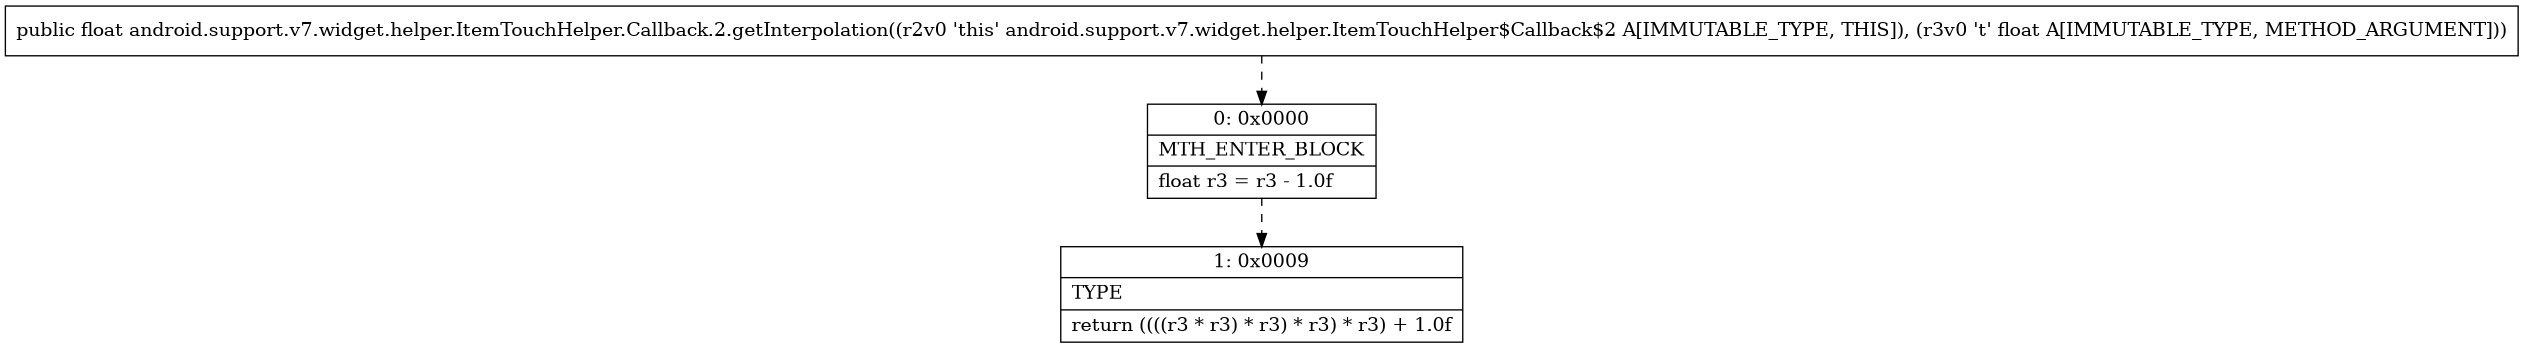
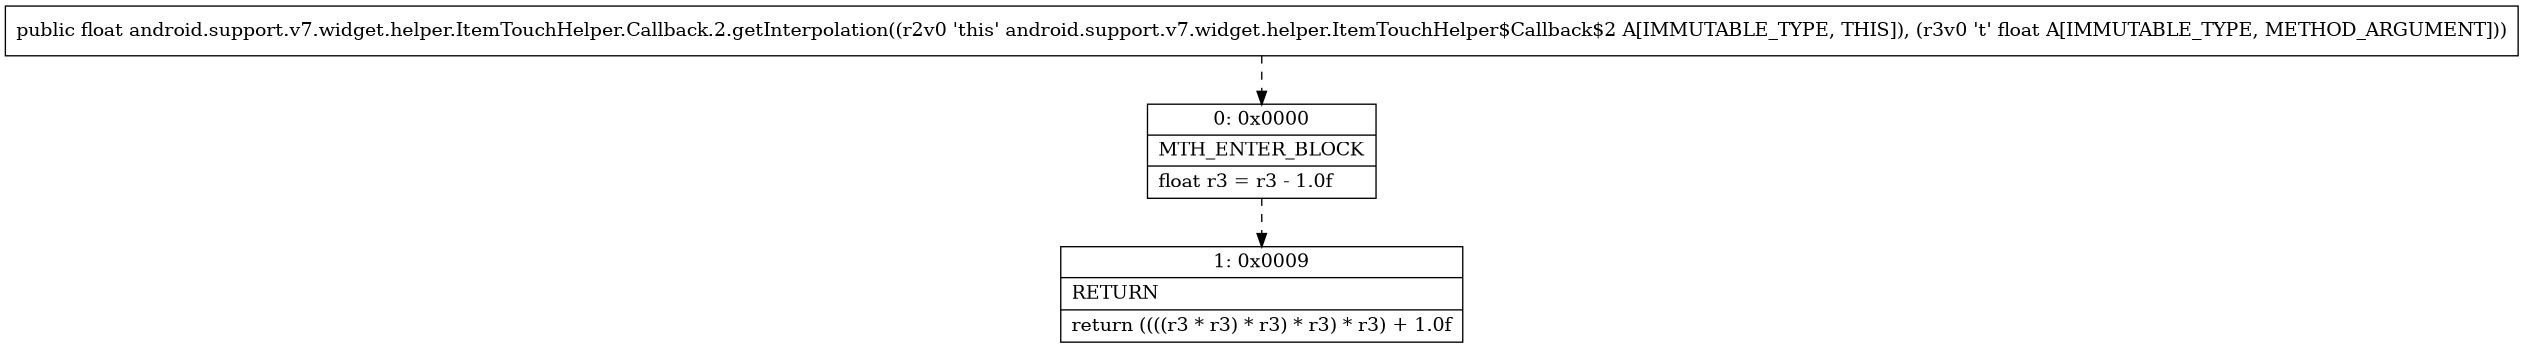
(1098, 293) -> (1115, 293)
